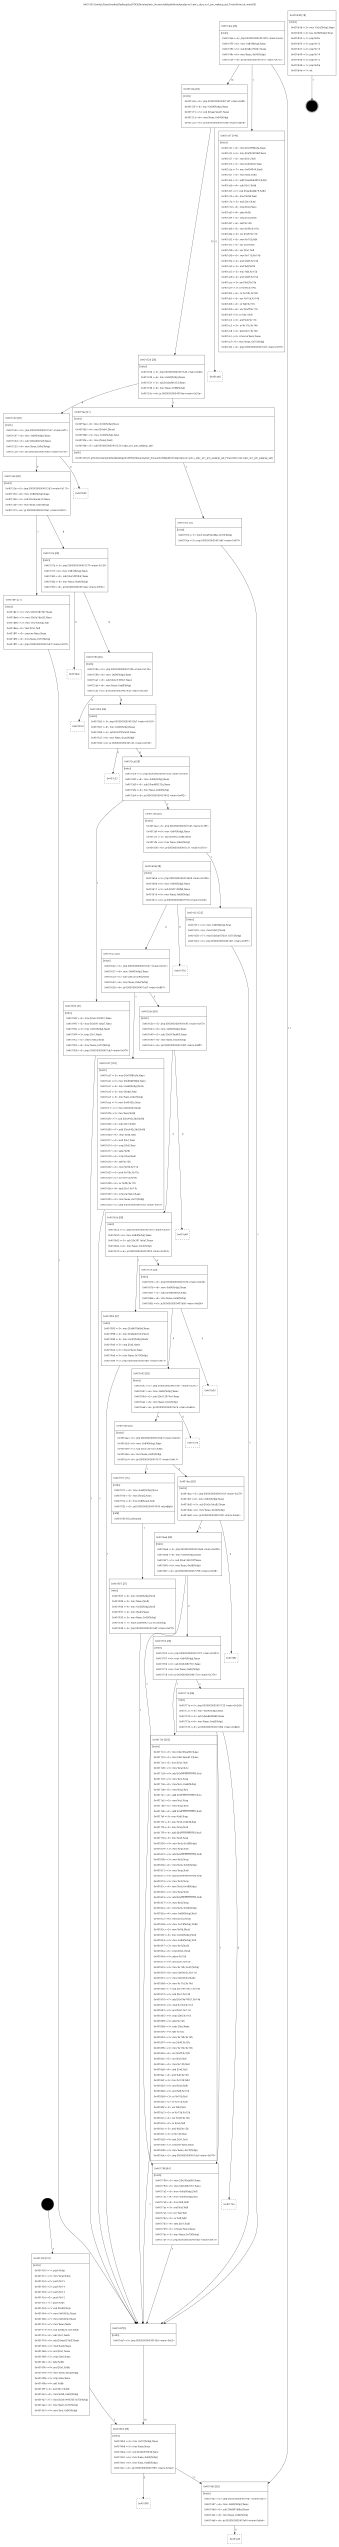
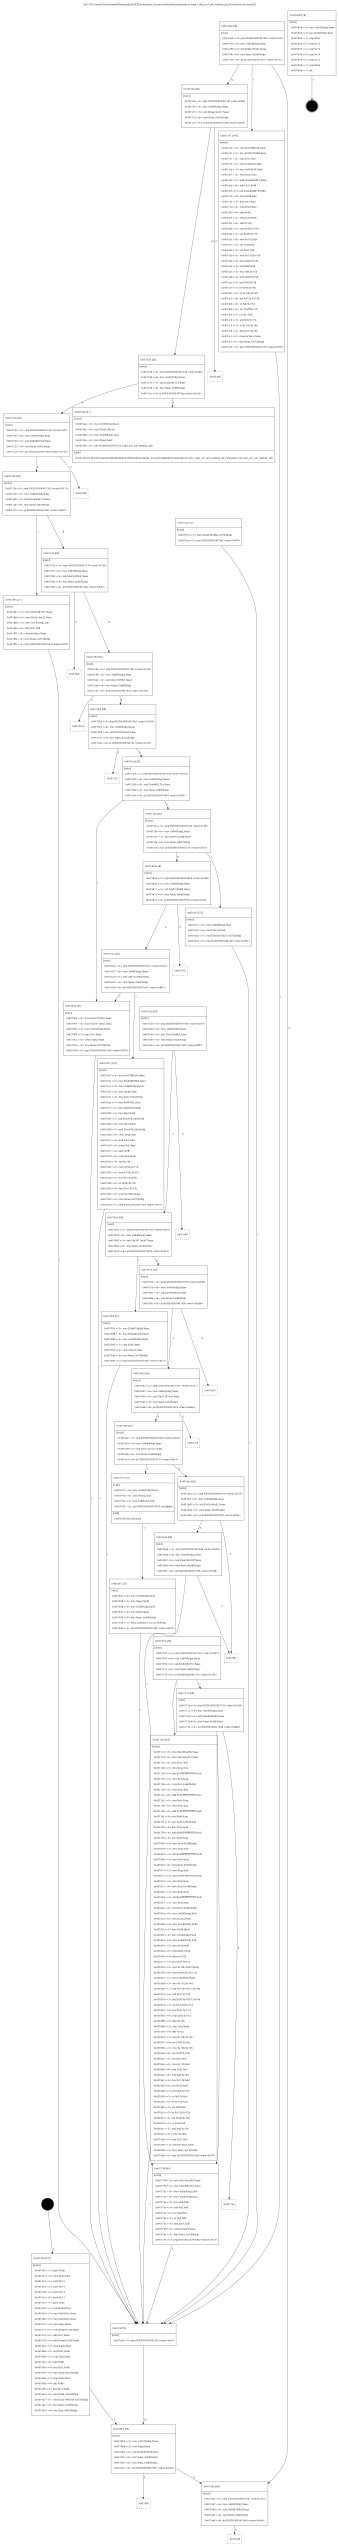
(193, 490) -> none
none -> (177, 856)
(154, 999) -> (118, 996)
none -> (279, 1362)
(188, 1605) -> (213, 1614)
